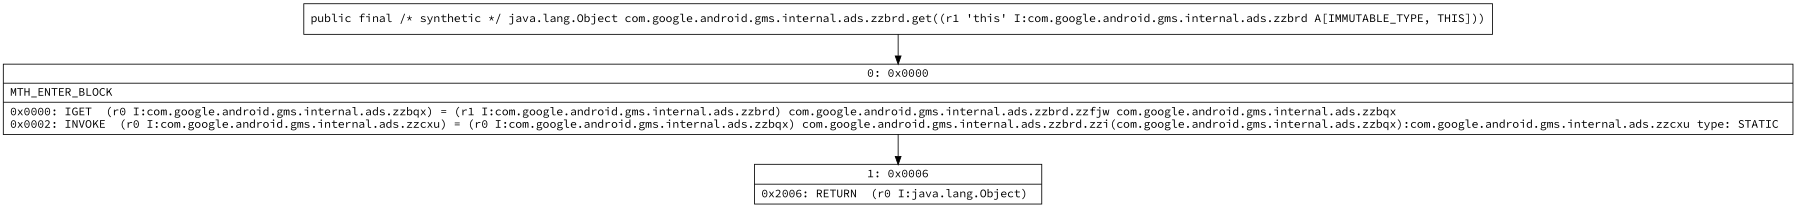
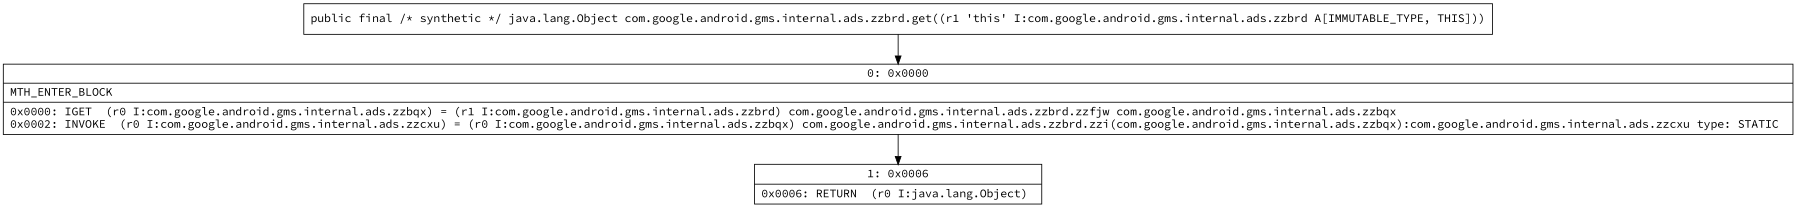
(898, 194) -> (898, 194)
